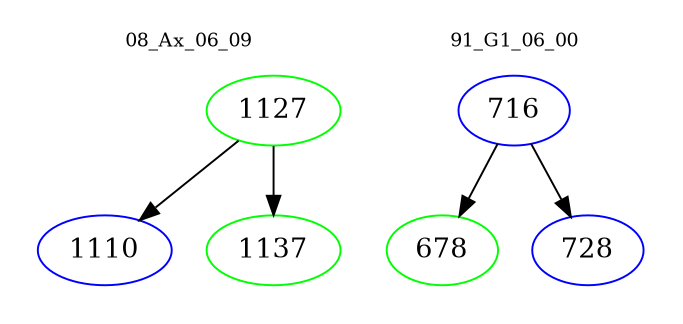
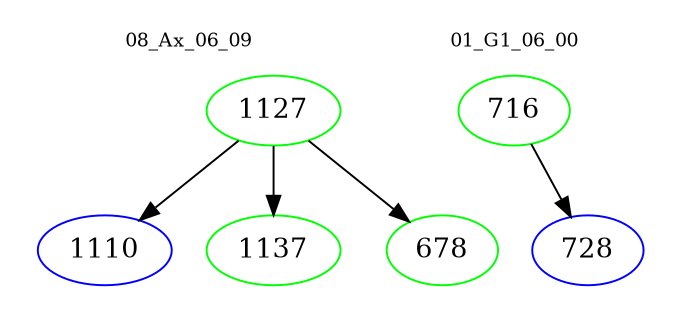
(515, 42) -> (515, 42)
(514, 111) -> (514, 111)
(483, 171) -> (343, 168)
